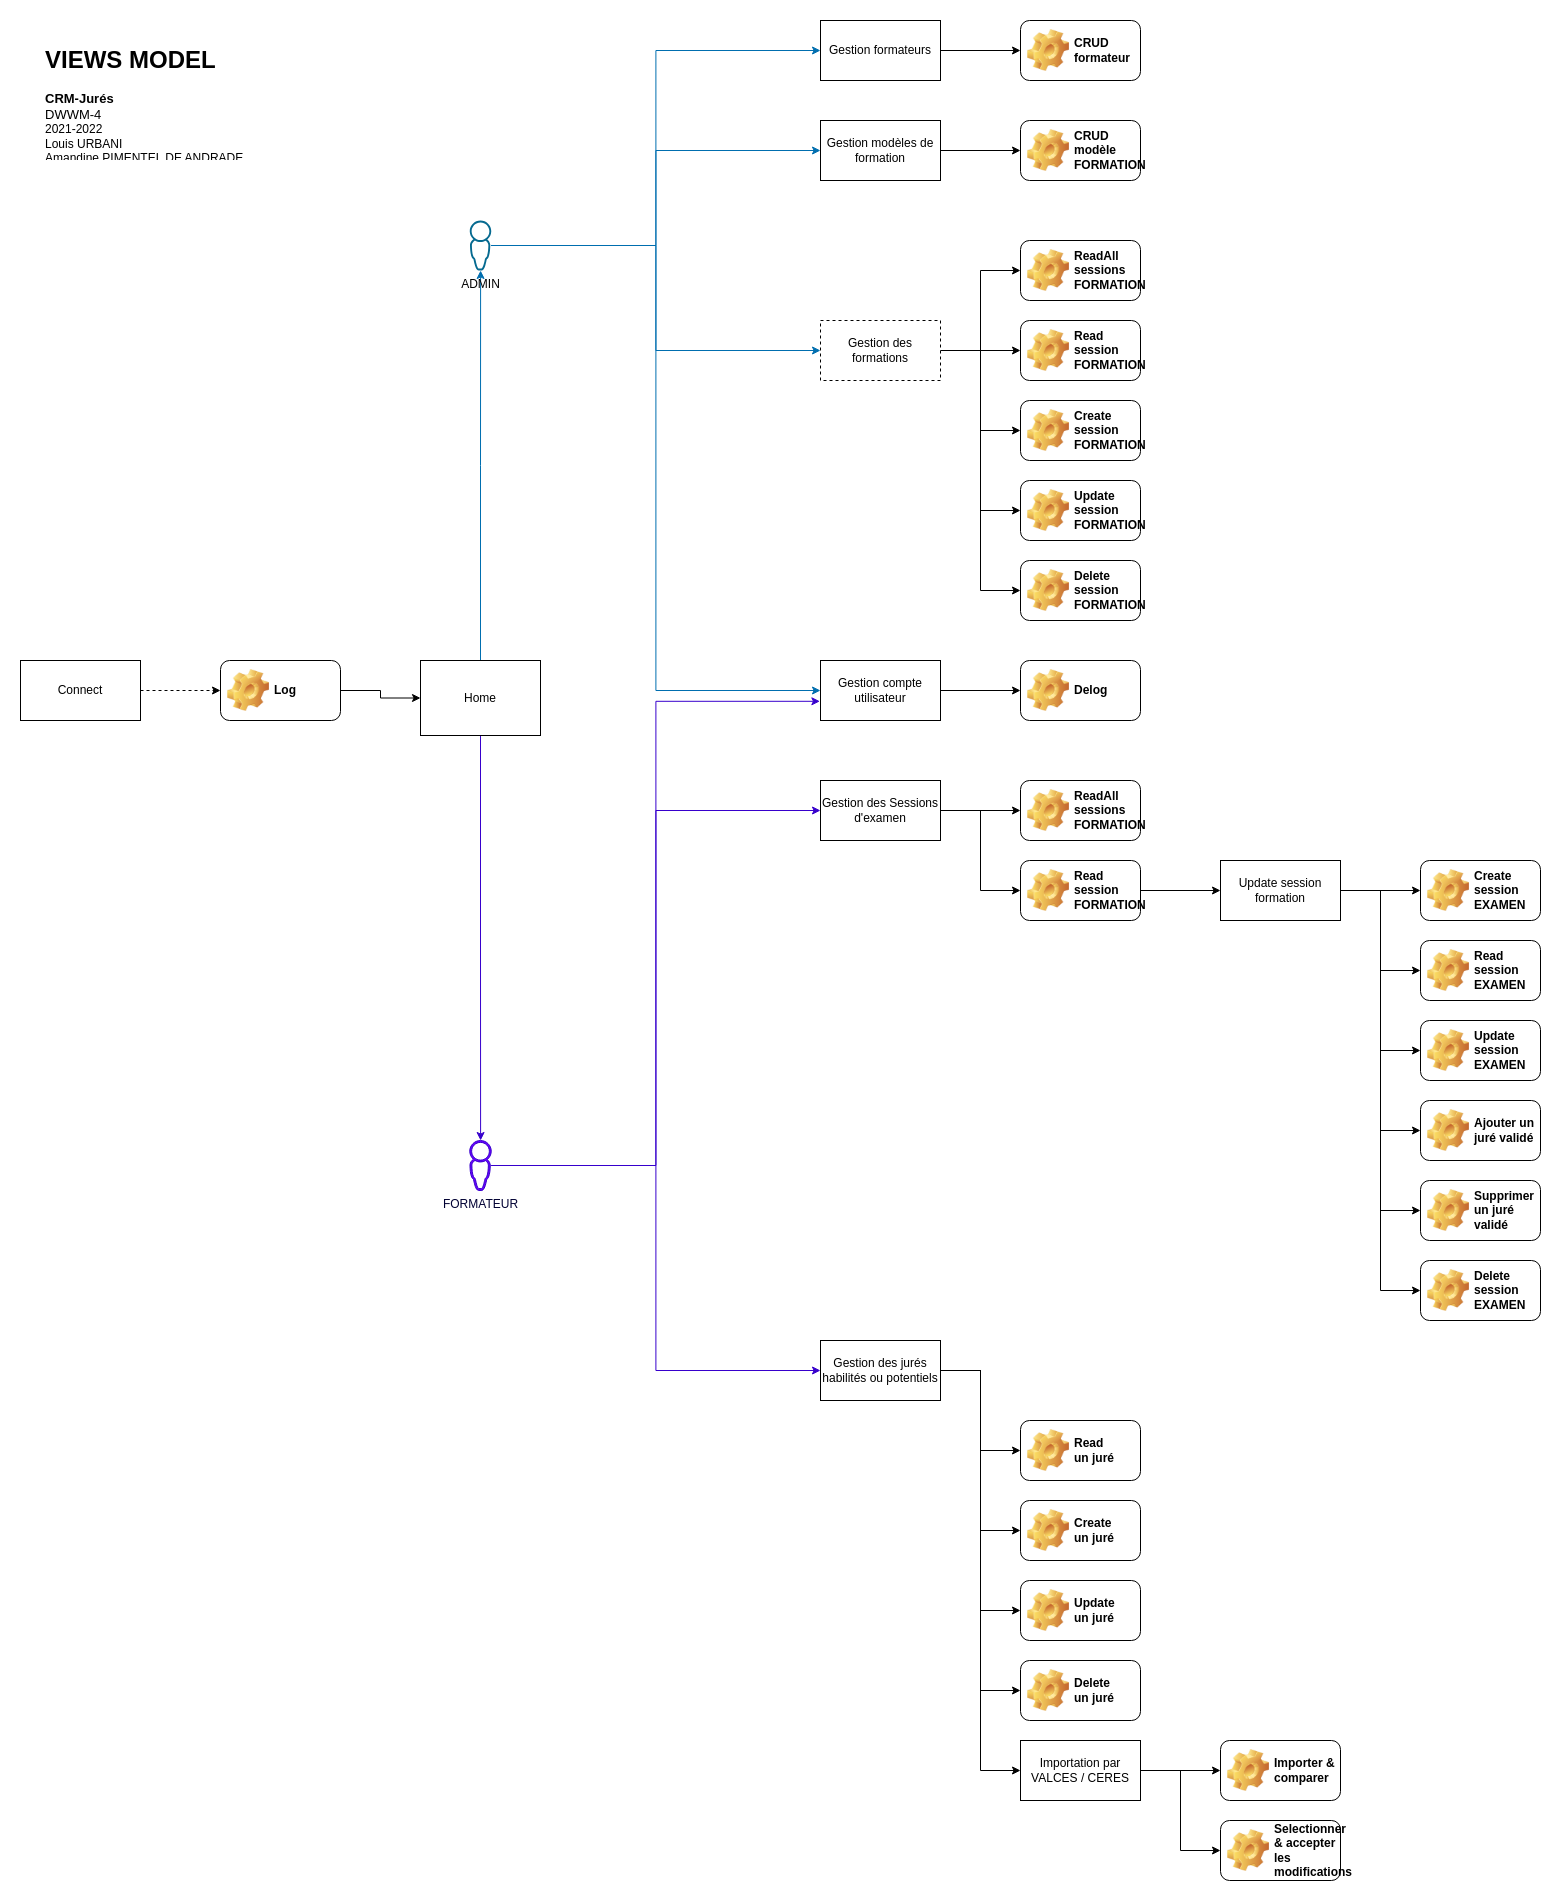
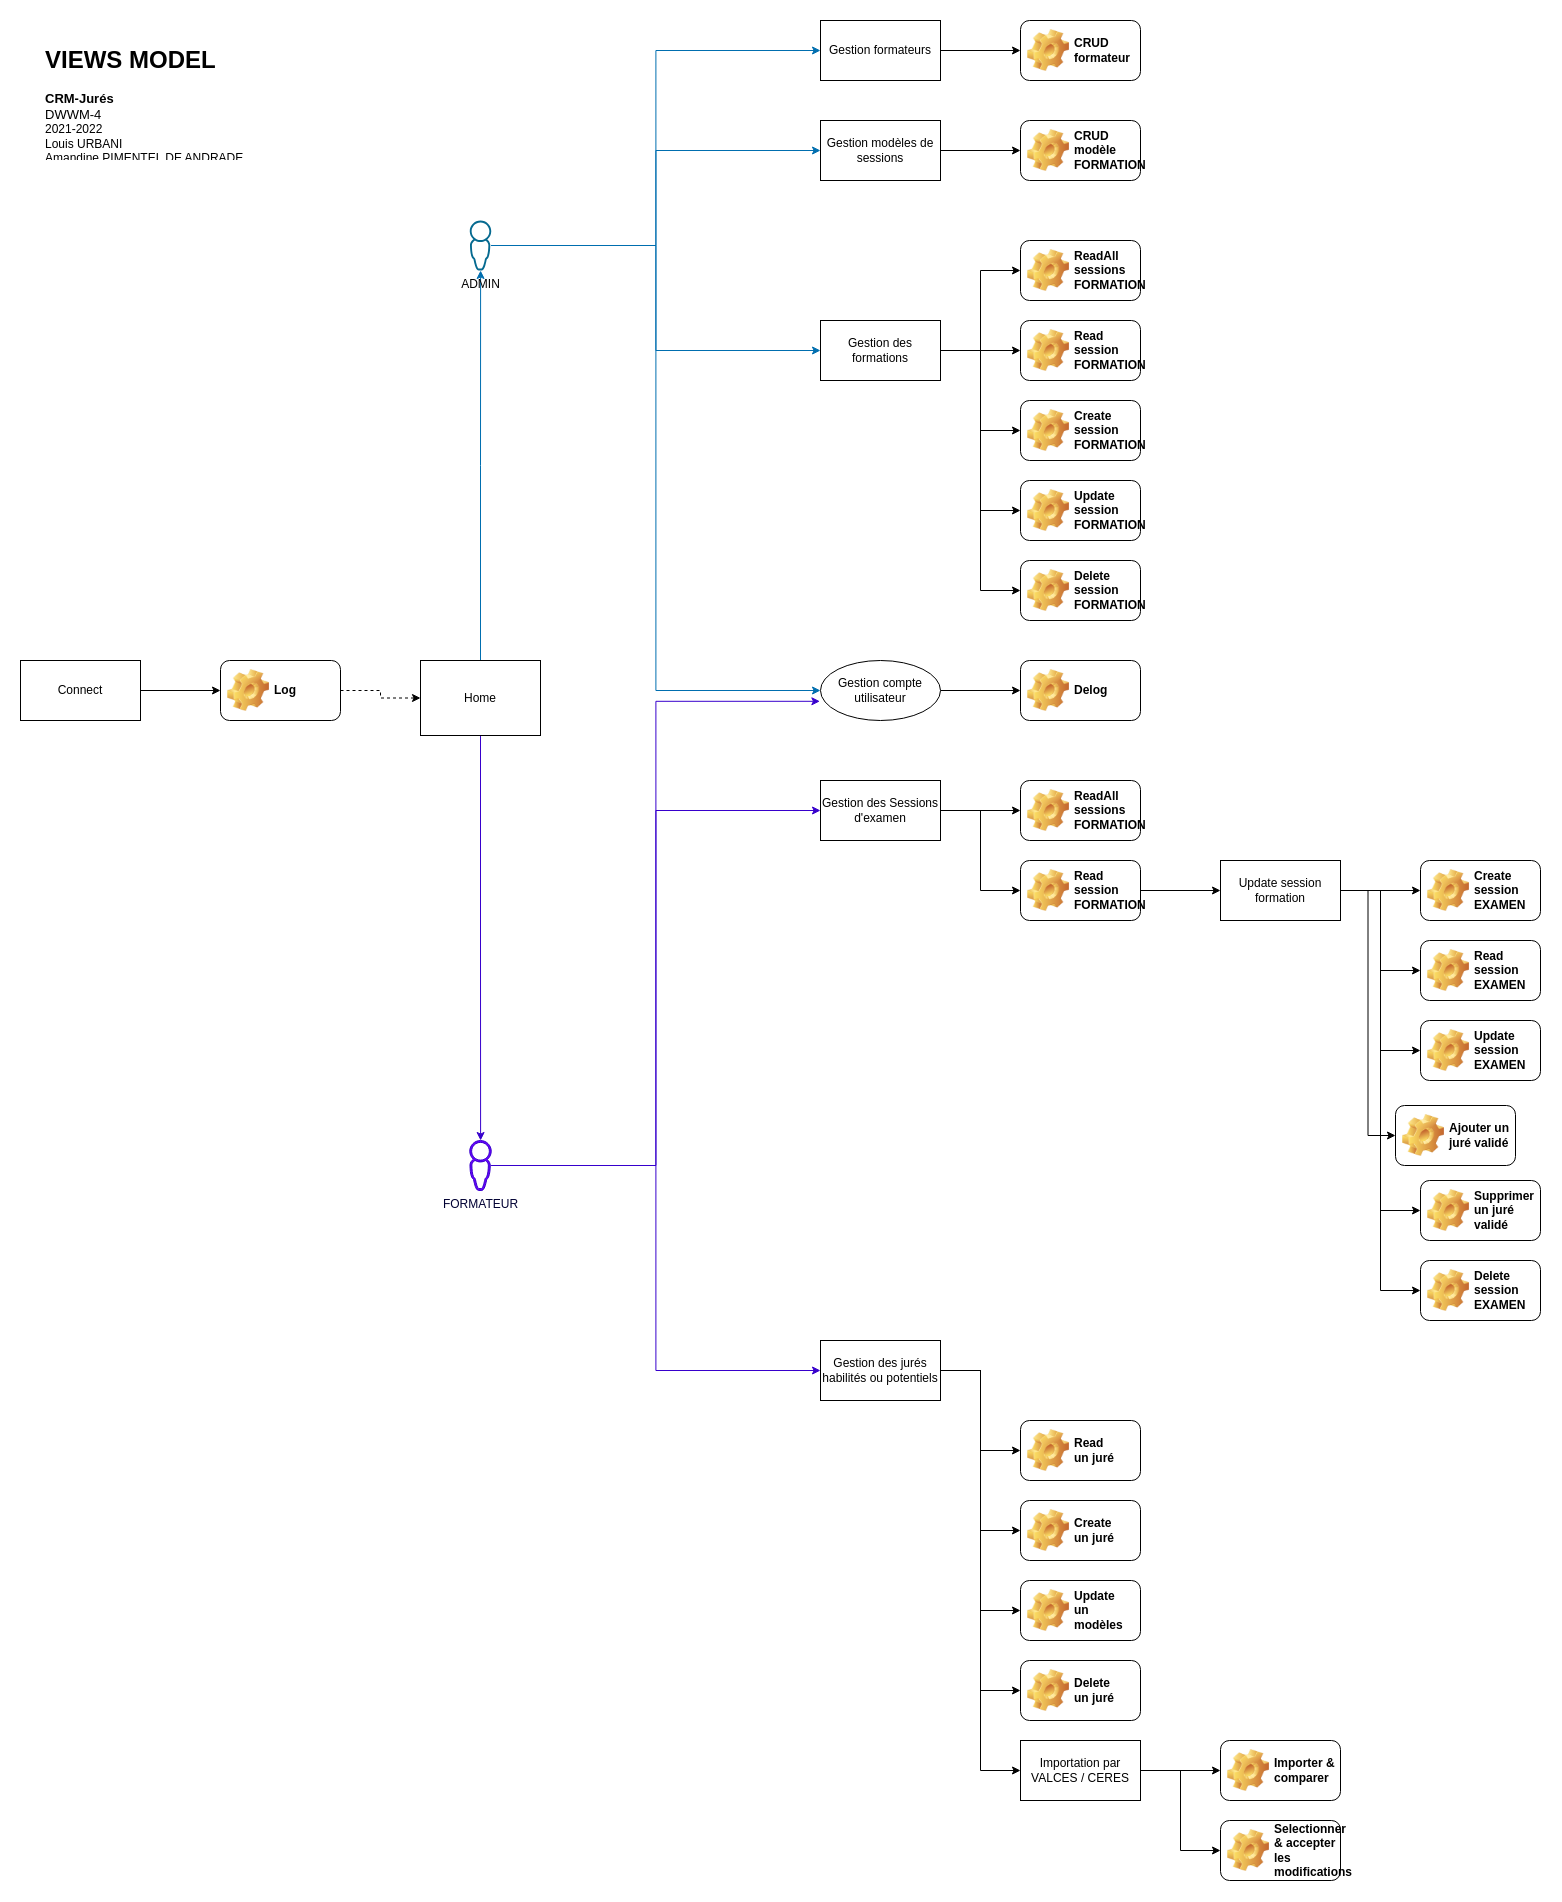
(881, 151) -> (881, 151)
(881, 351) -> (881, 351)
(178, 691) -> (178, 691)
(380, 691) -> (380, 691)
(881, 691) -> (881, 691)
(1481, 1131) -> (1456, 1136)
(1096, 1611) -> (1105, 1611)
